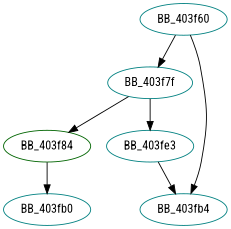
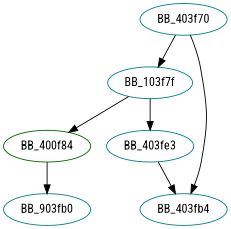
(184, 19) -> (184, 19)
(150, 83) -> (150, 83)
(47, 146) -> (47, 146)
(47, 210) -> (47, 210)
